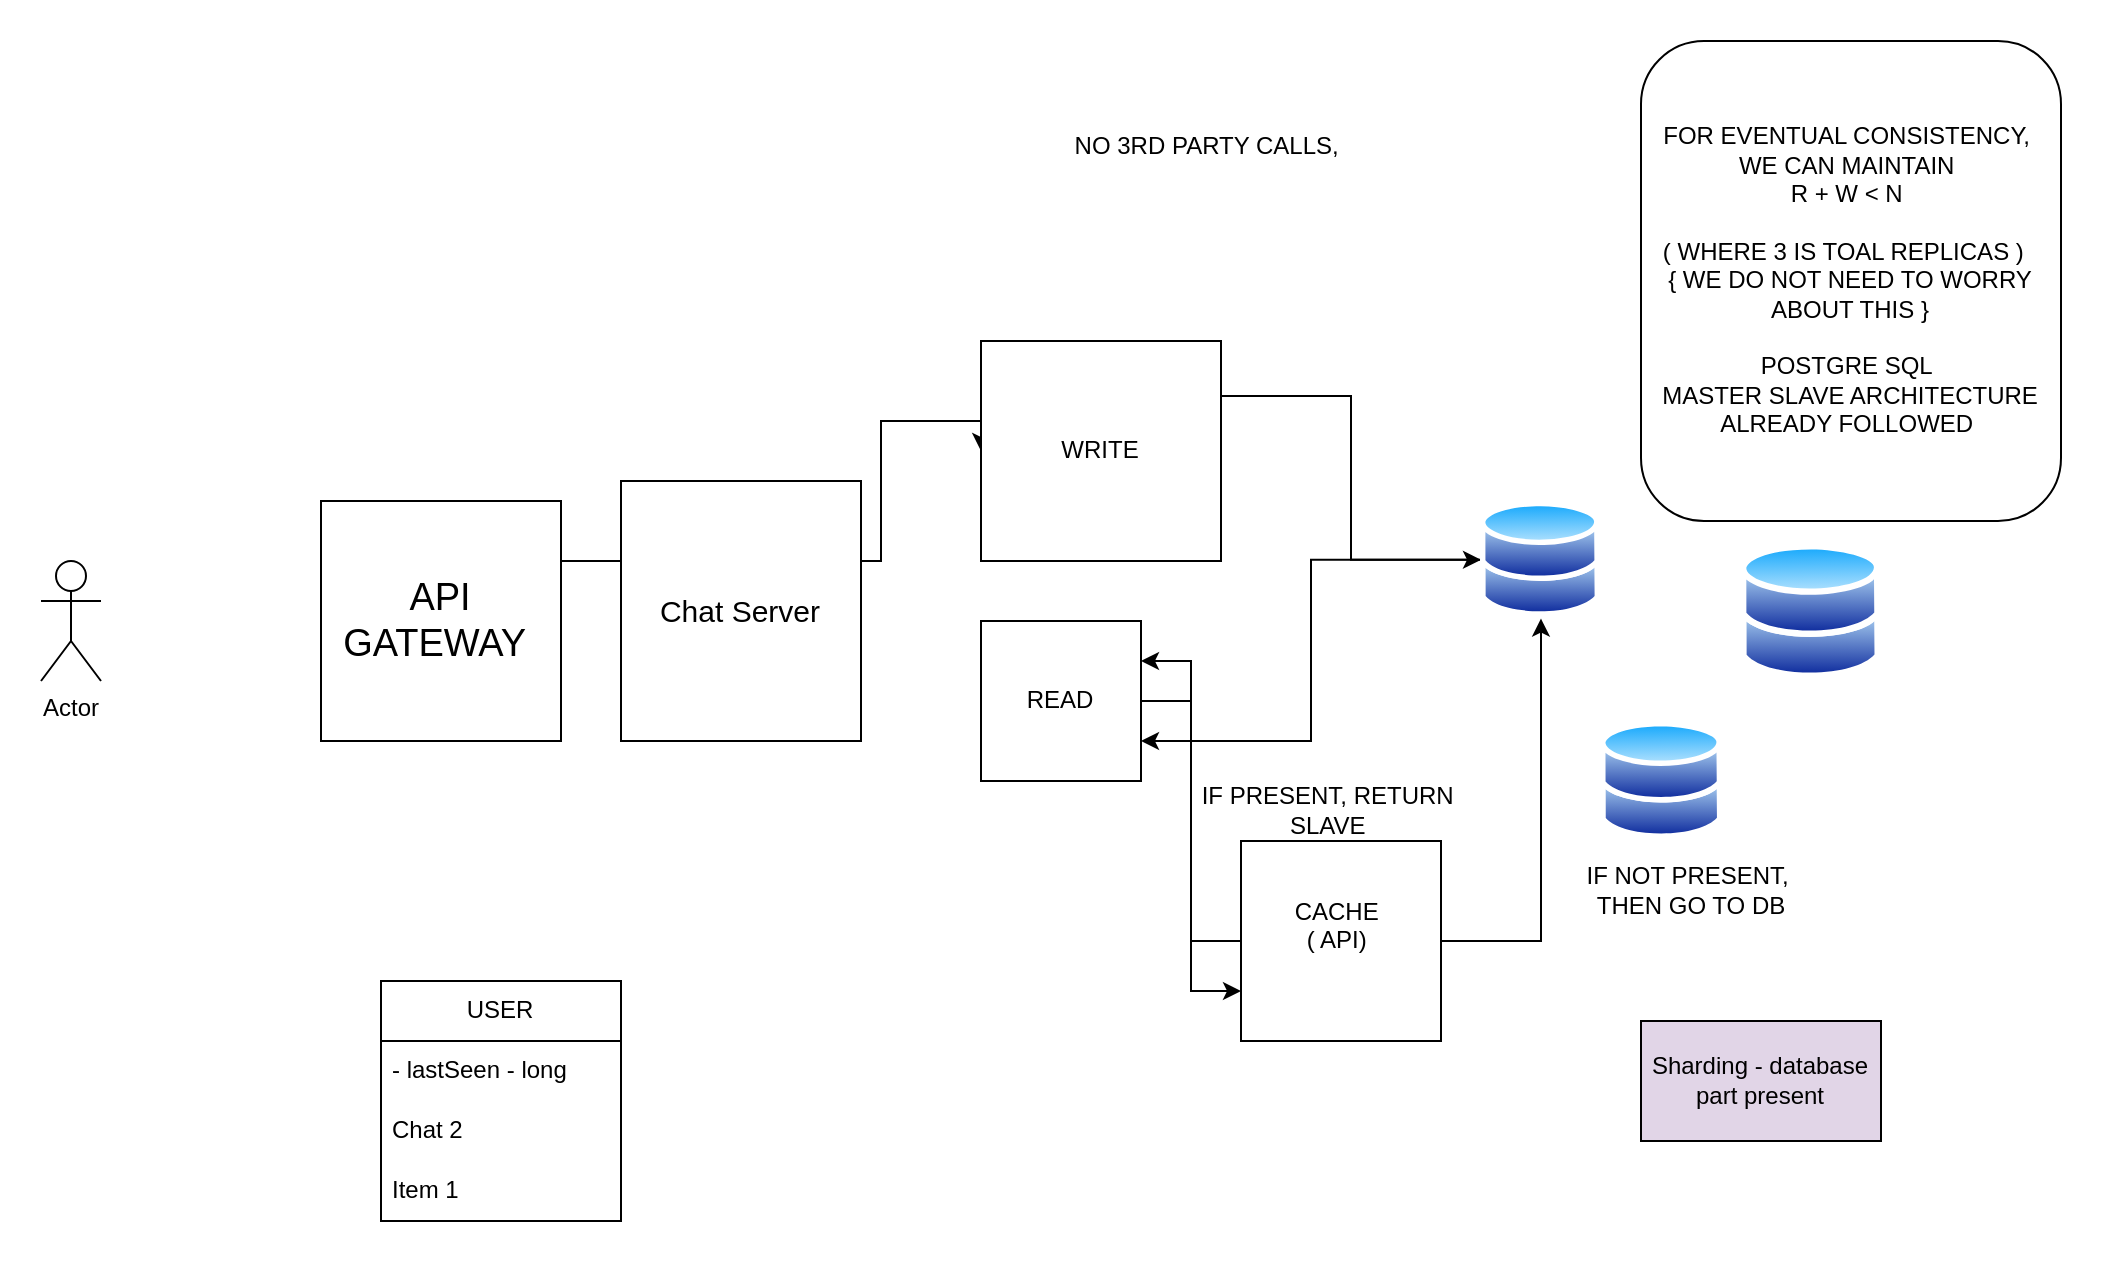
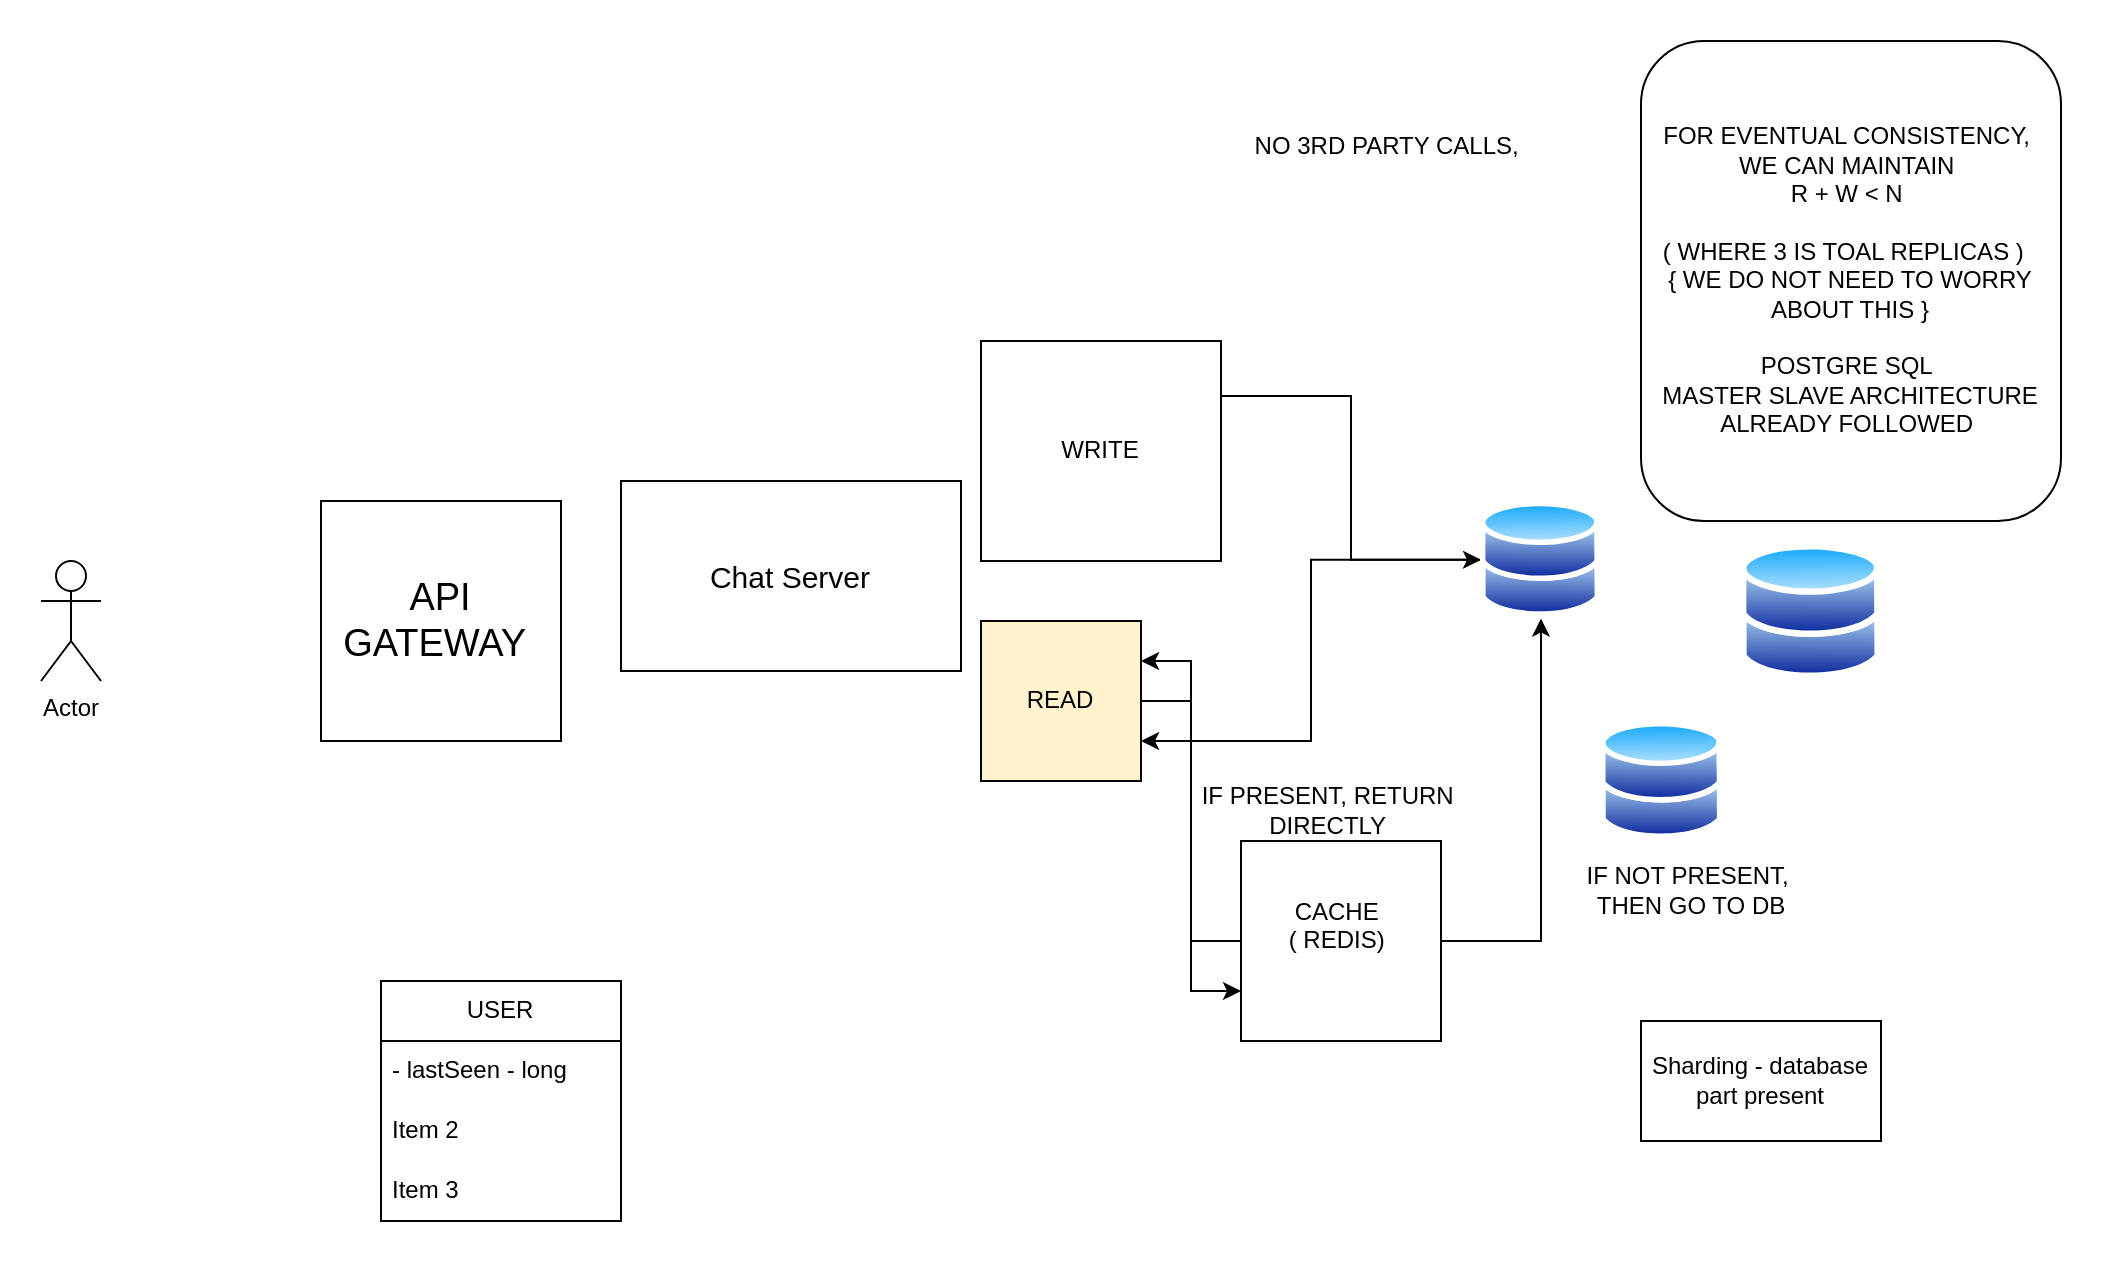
(1211, 161) -> (1391, 161)
(881, 452) -> none
(741, 611) -> (791, 576)
(1061, 701) -> (1061, 701)
(1332, 811) -> (1332, 811)
(1341, 941) -> (1341, 941)
(1761, 1081) -> (1761, 1081)
(430, 1131) -> (430, 1131)
(430, 1191) -> (430, 1191)
